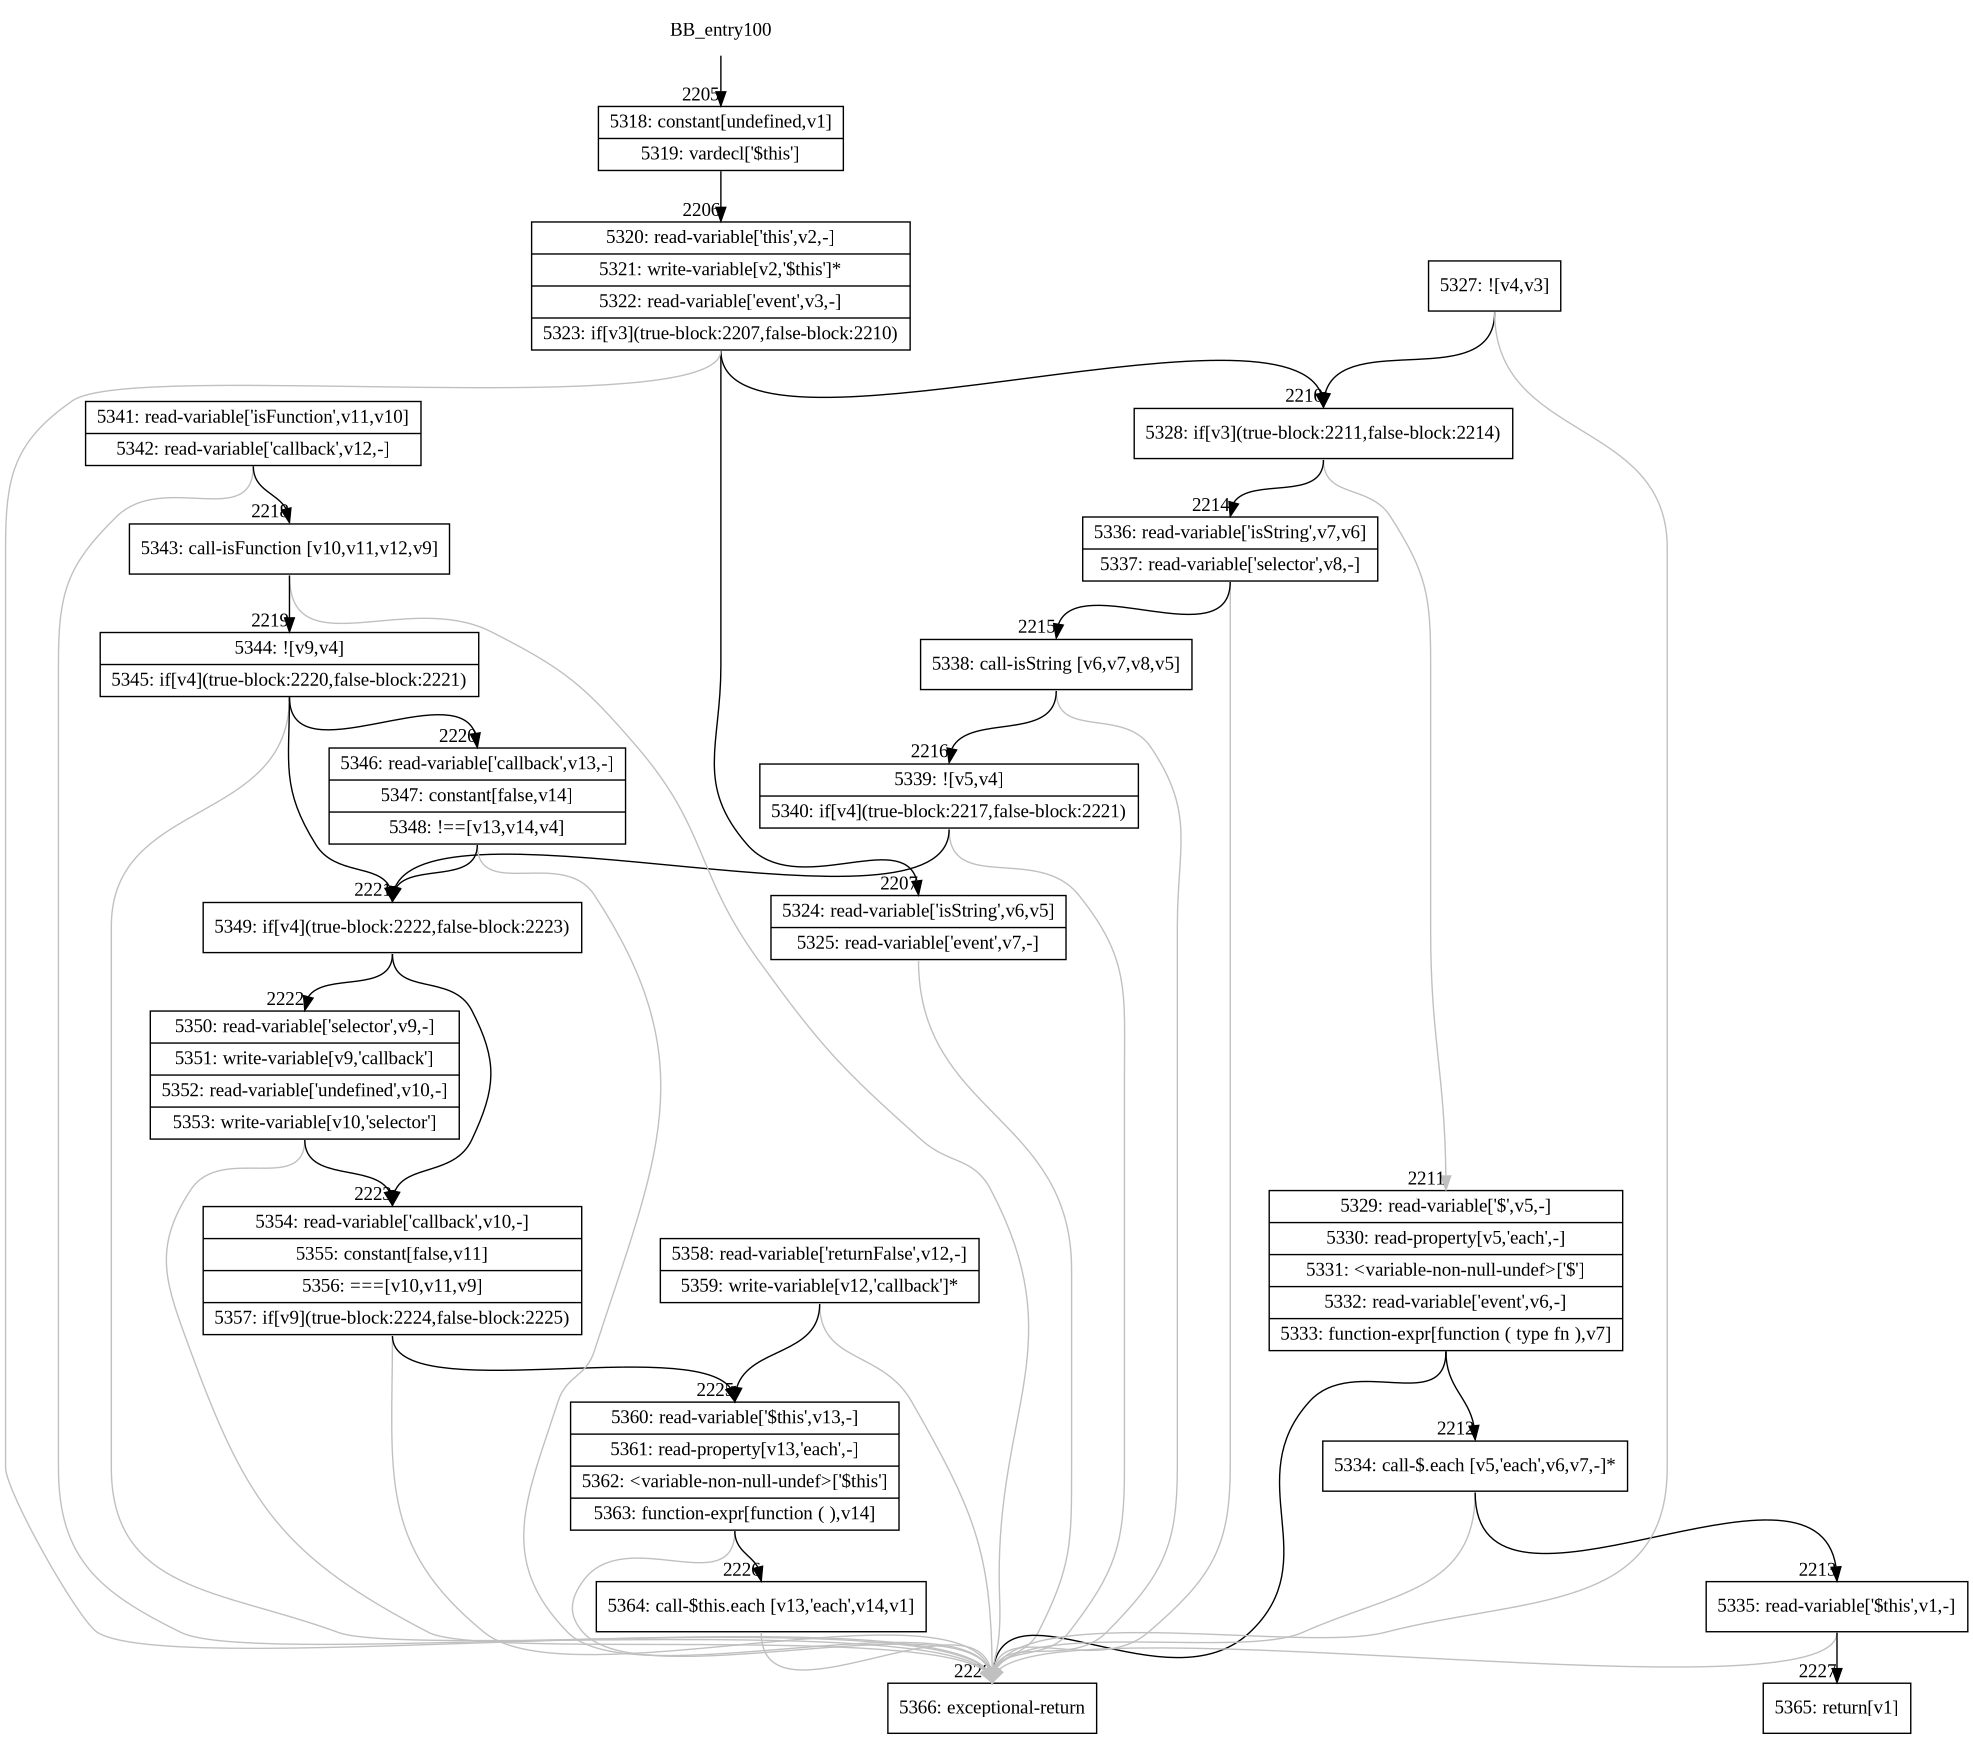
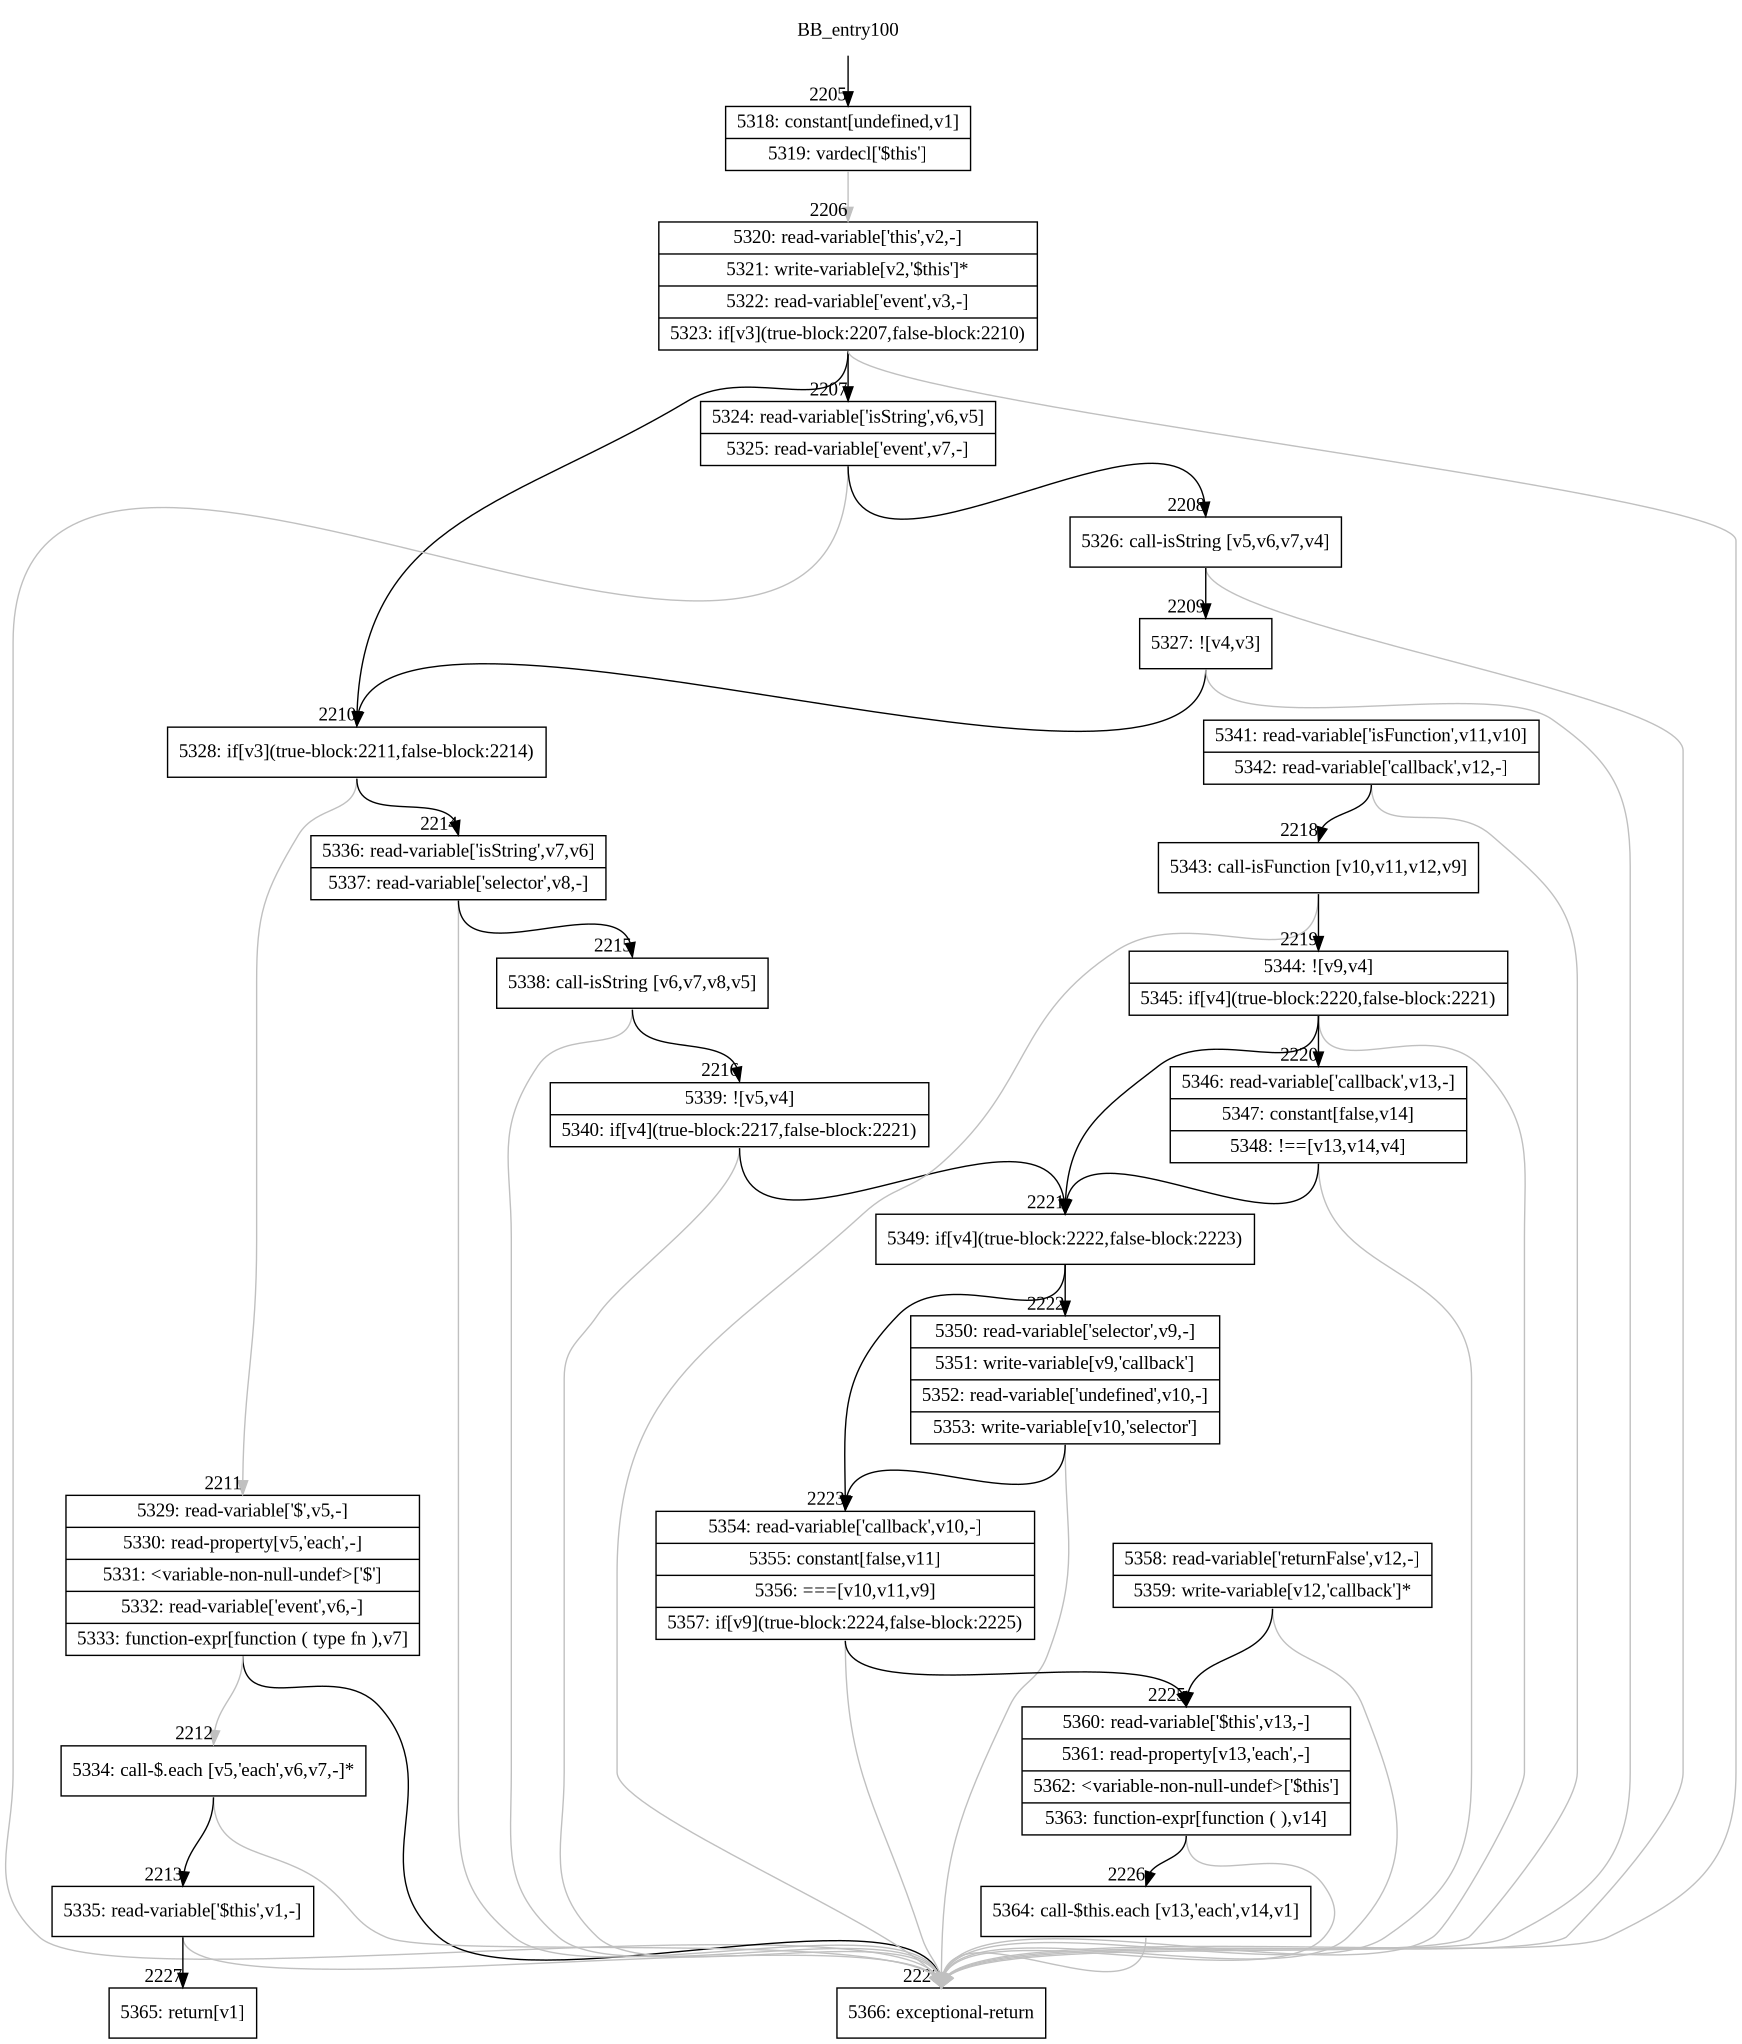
(721, 189) -> (848, 189)
none -> (1206, 542)
(1457, 1389) -> (232, 1694)
